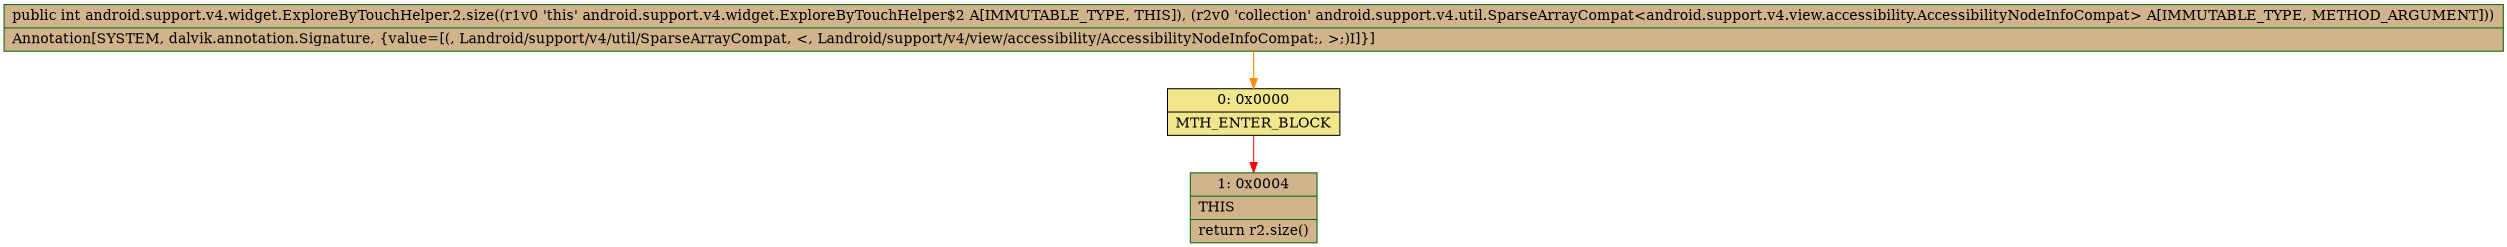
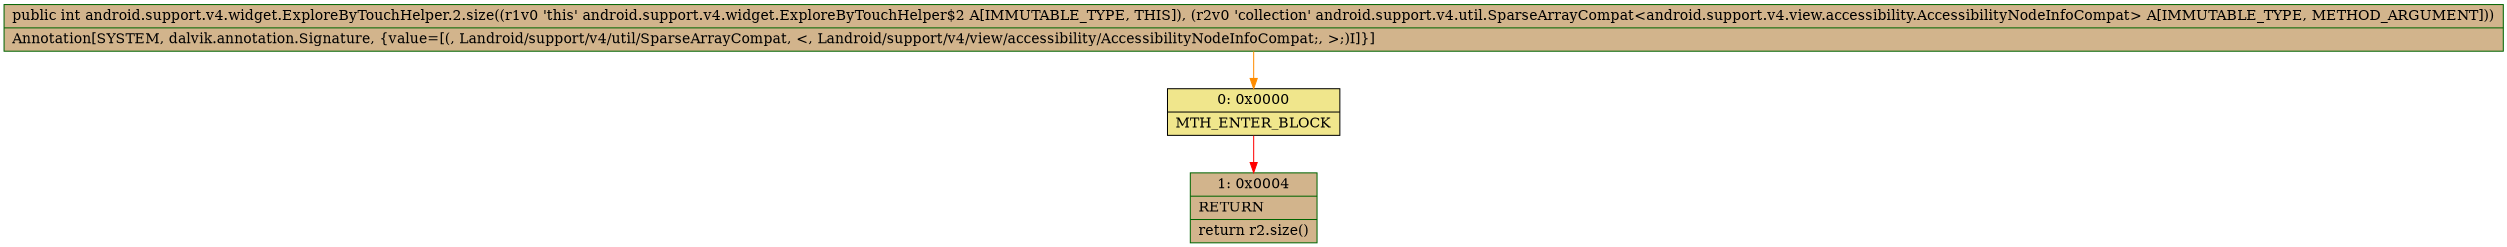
(1217, 207) -> (1231, 207)
